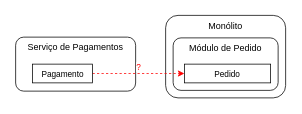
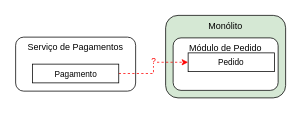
(225, 26) -> (225, 26)
(62, 74) -> (75, 74)
(227, 74) -> (231, 62)
